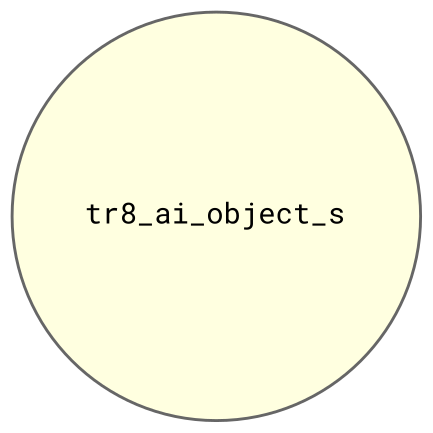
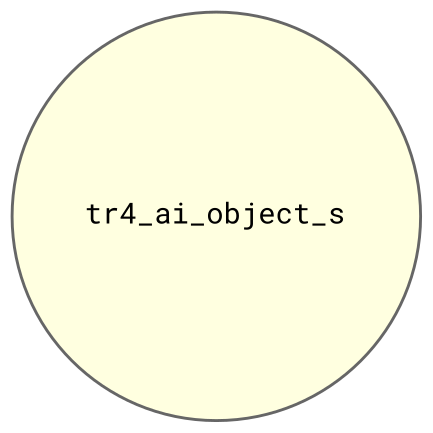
(216, 216) -> (216, 216)
